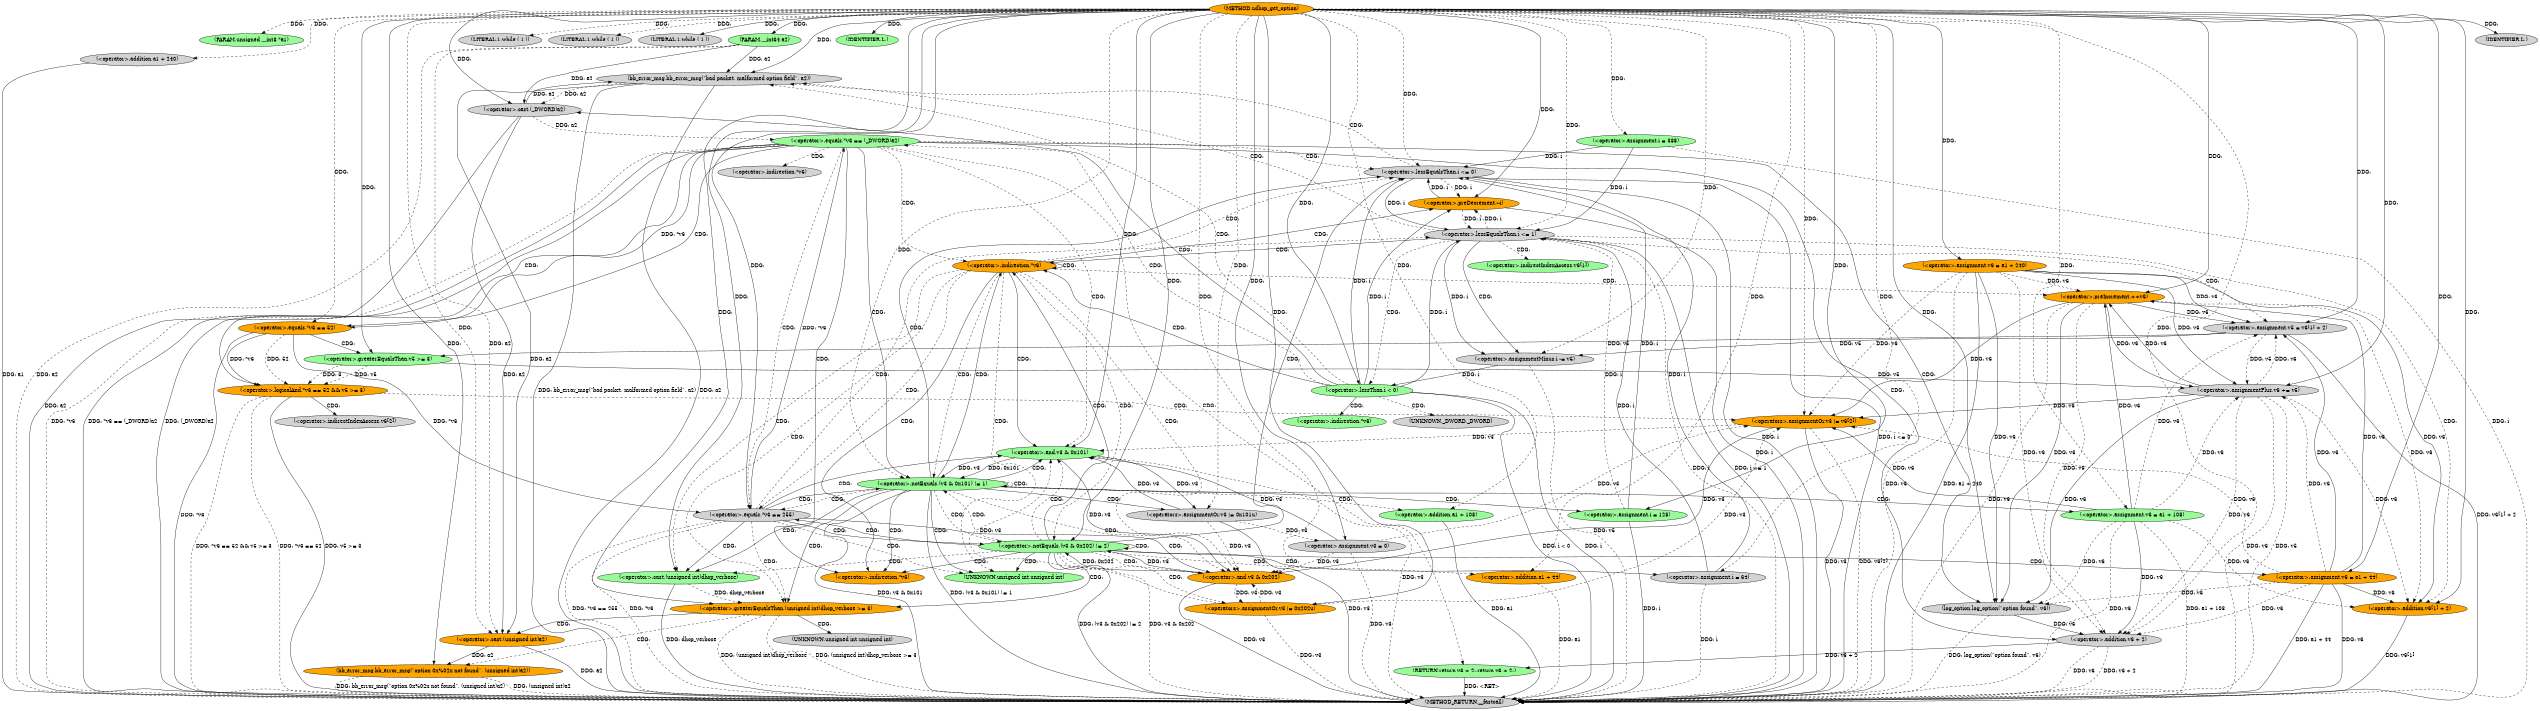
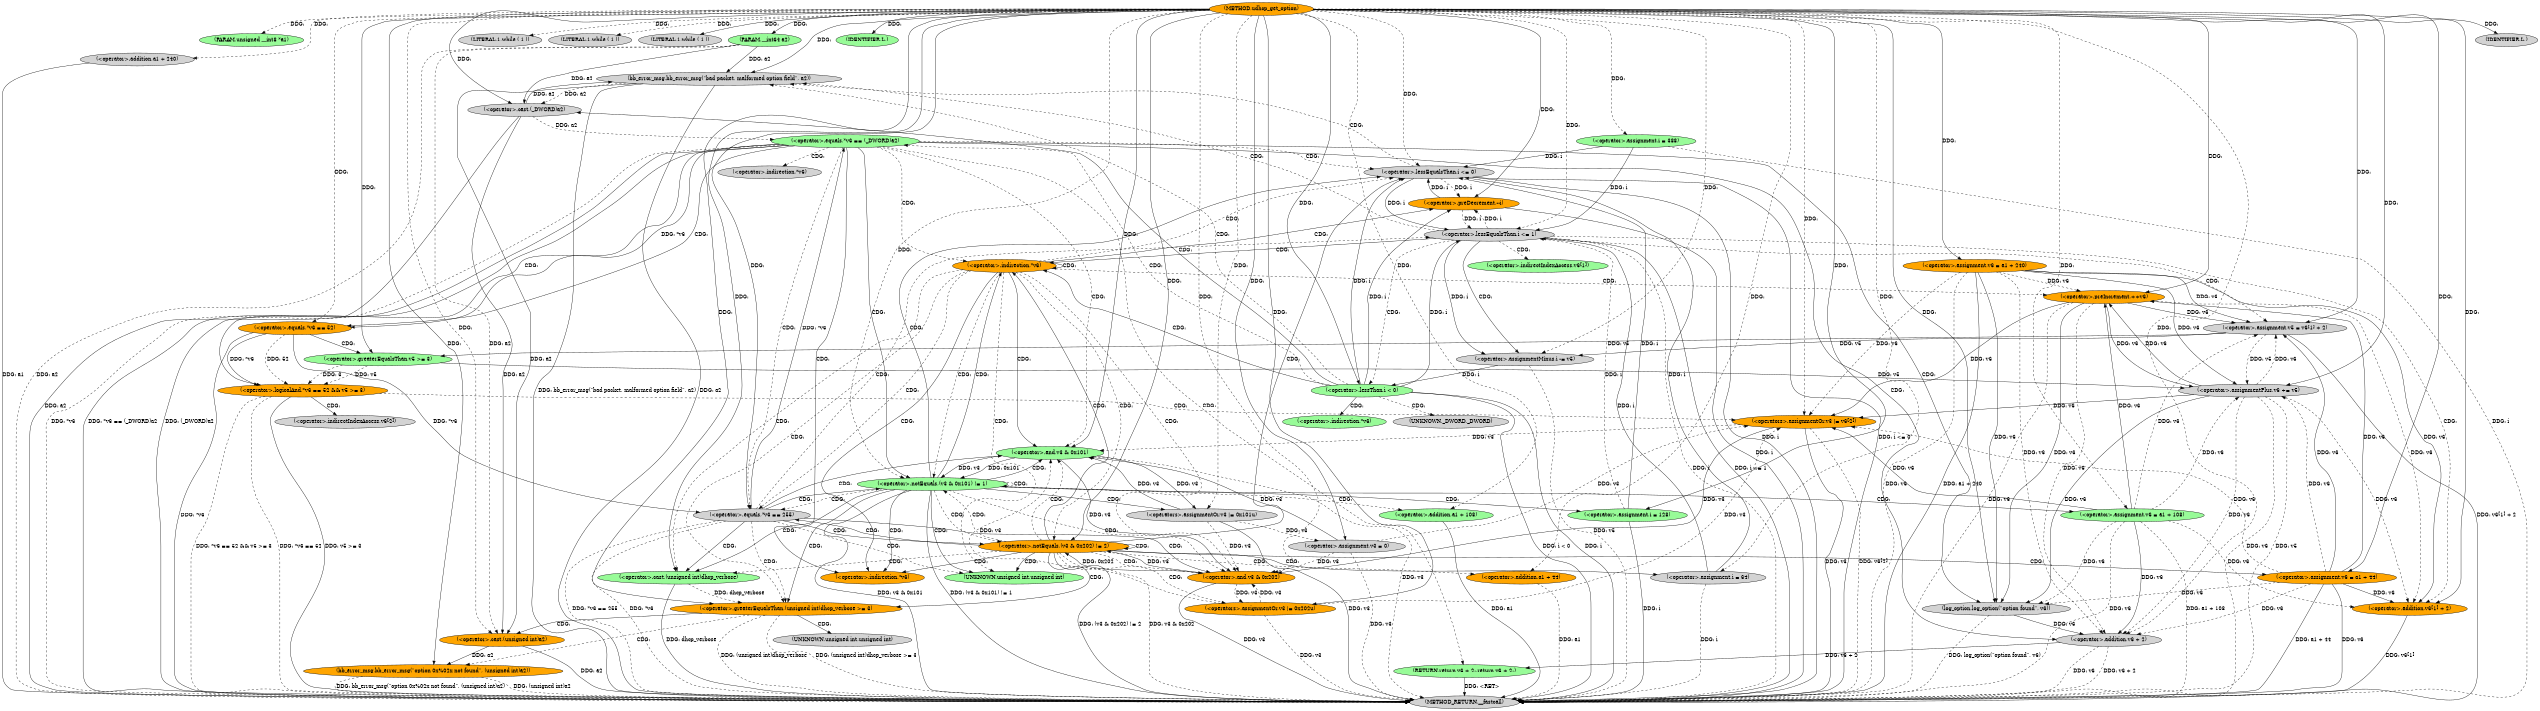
(1054, 546) -> (1054, 546)
